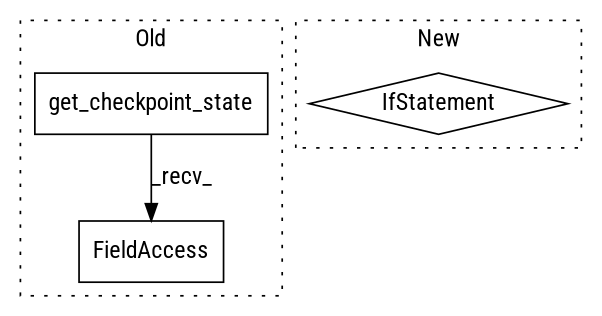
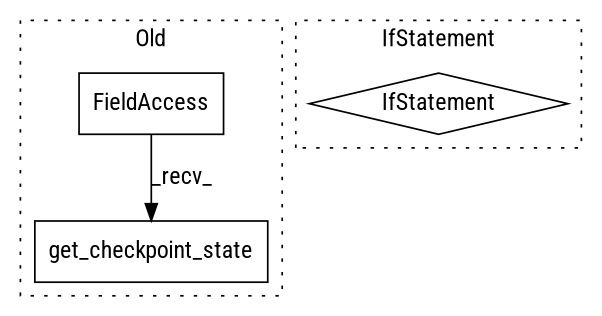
(439, 40) -> (439, 40)
(151, 169) -> (151, 169)
